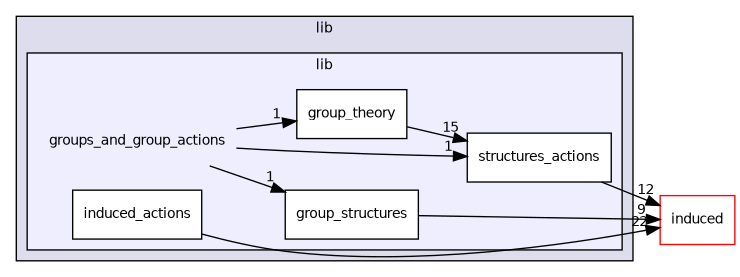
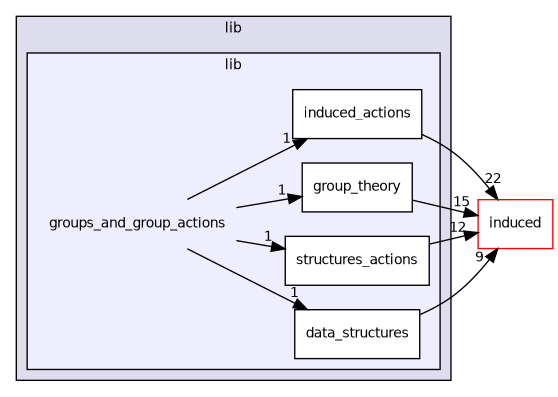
(430, 132) -> (431, 204)
none -> (241, 172)
(352, 215) -> (357, 334)
